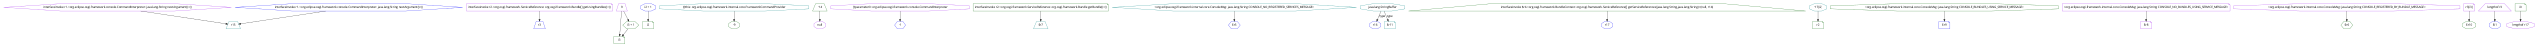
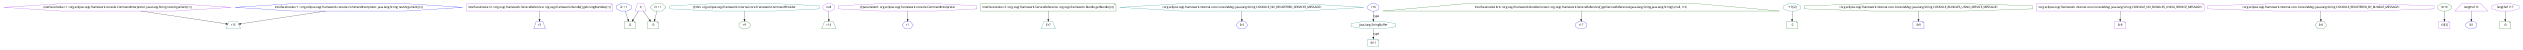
(626, 15) -> (636, 15)
(820, 15) -> (829, 15)
(1379, 15) -> (1373, 15)
(2469, 15) -> (2444, 15)
(2521, 15) -> (2505, 15)
